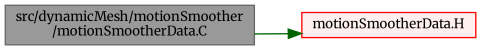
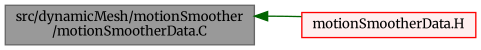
(271, 34) -> (285, 16)
